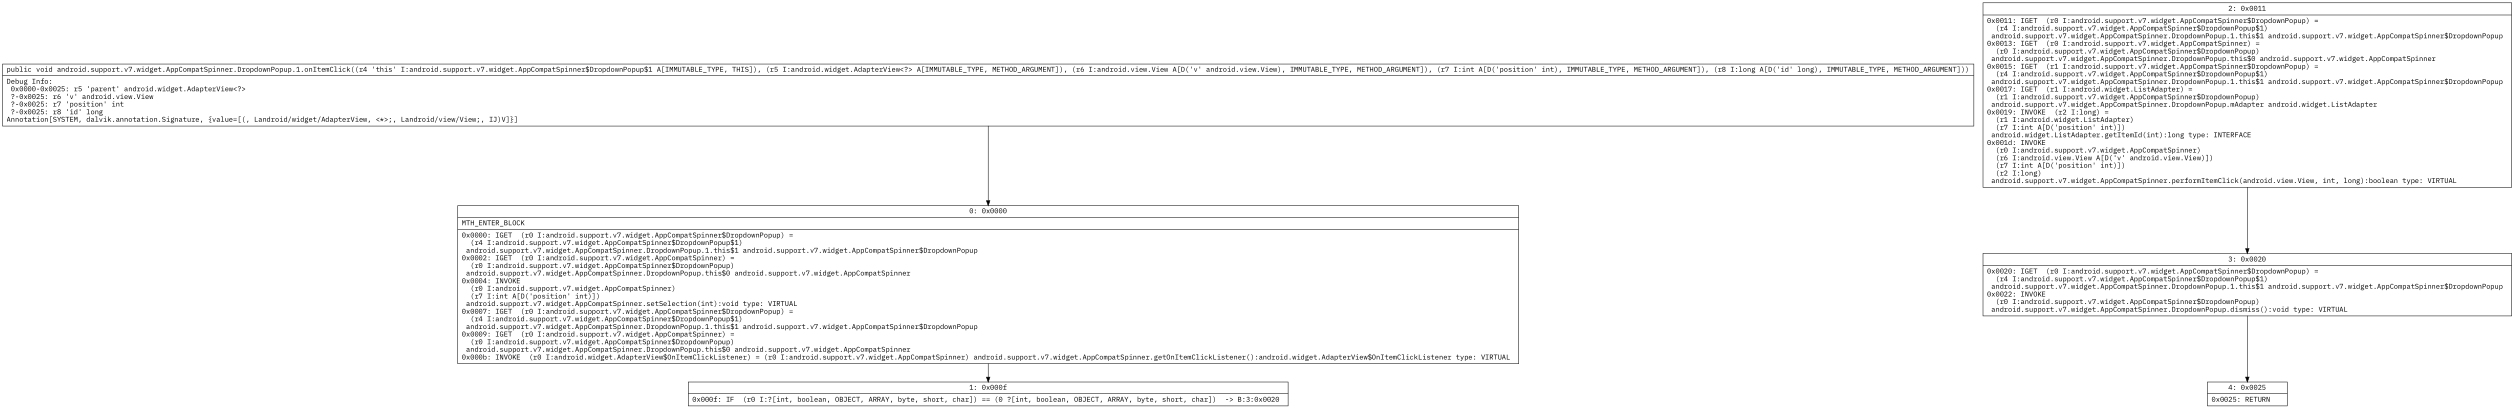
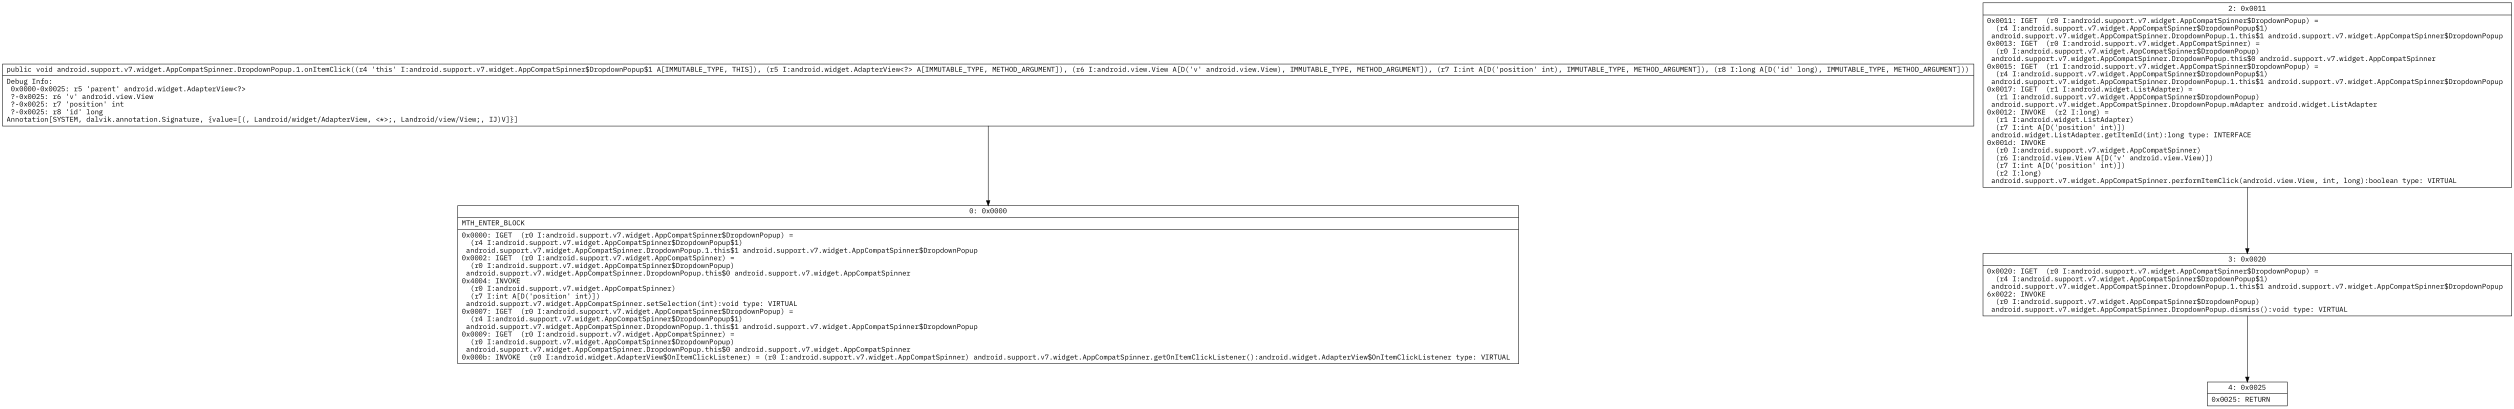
(2050, 112) -> (2050, 112)
(496, 281) -> (496, 281)
(2021, 294) -> (2021, 294)
(988, 394) -> none
